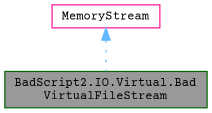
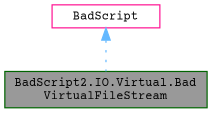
(106, 16) -> (106, 16)
